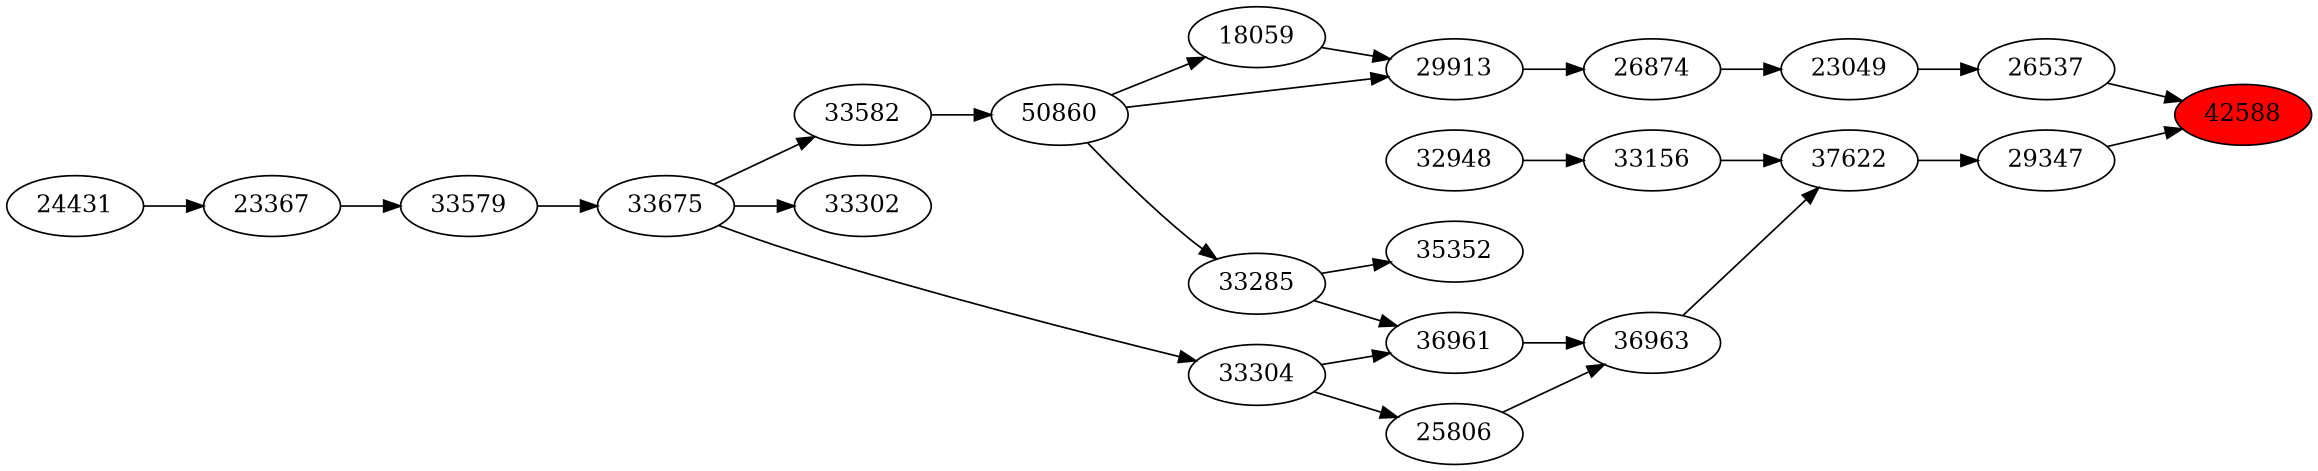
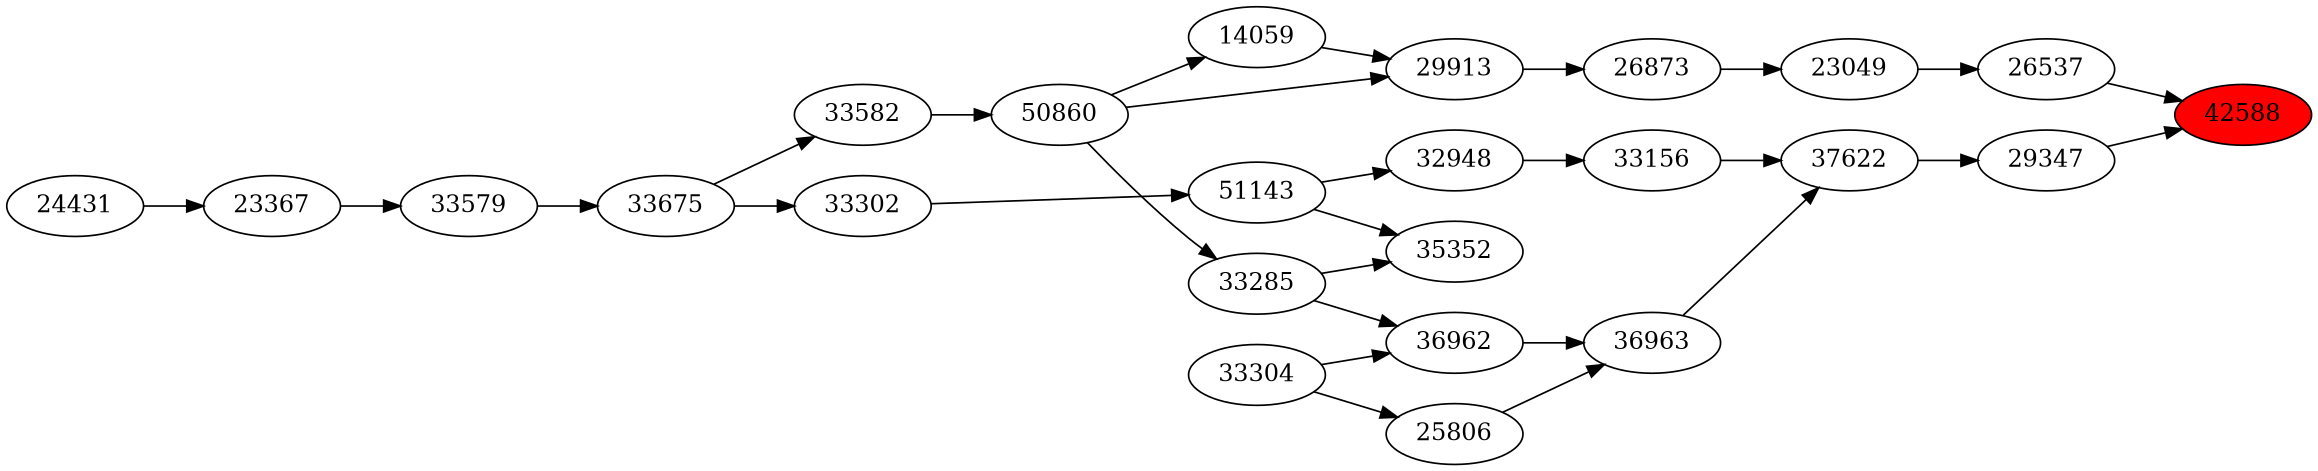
(1257, 37) -> (1257, 37)
(1652, 69) -> (1652, 69)
none -> (1257, 193)
(947, 296) -> none
(1455, 343) -> (1455, 343)
